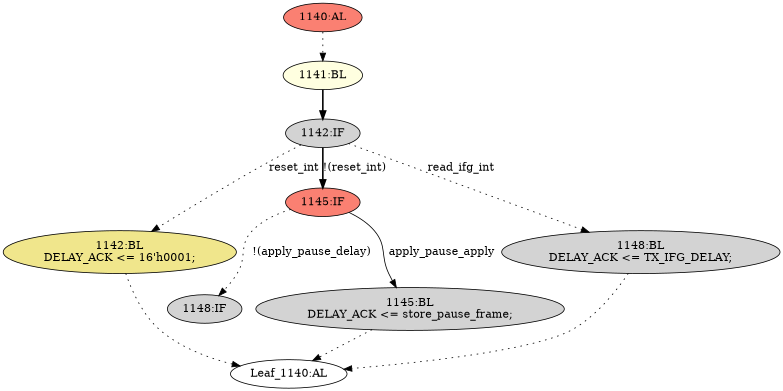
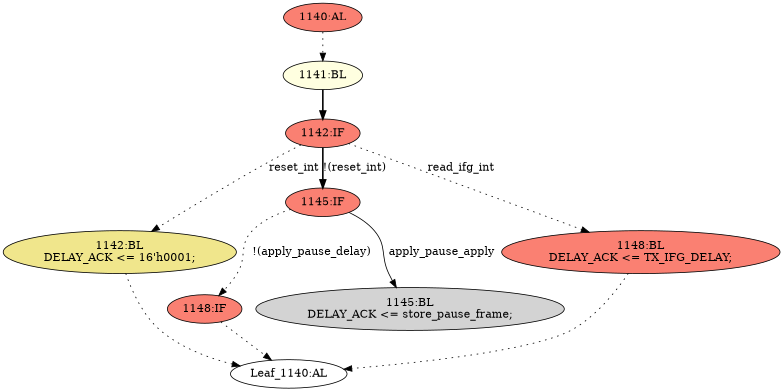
(323, 133) -> (323, 133)
(641, 252) -> (641, 252)
(205, 309) -> (205, 309)
(346, 343) -> (243, 339)
